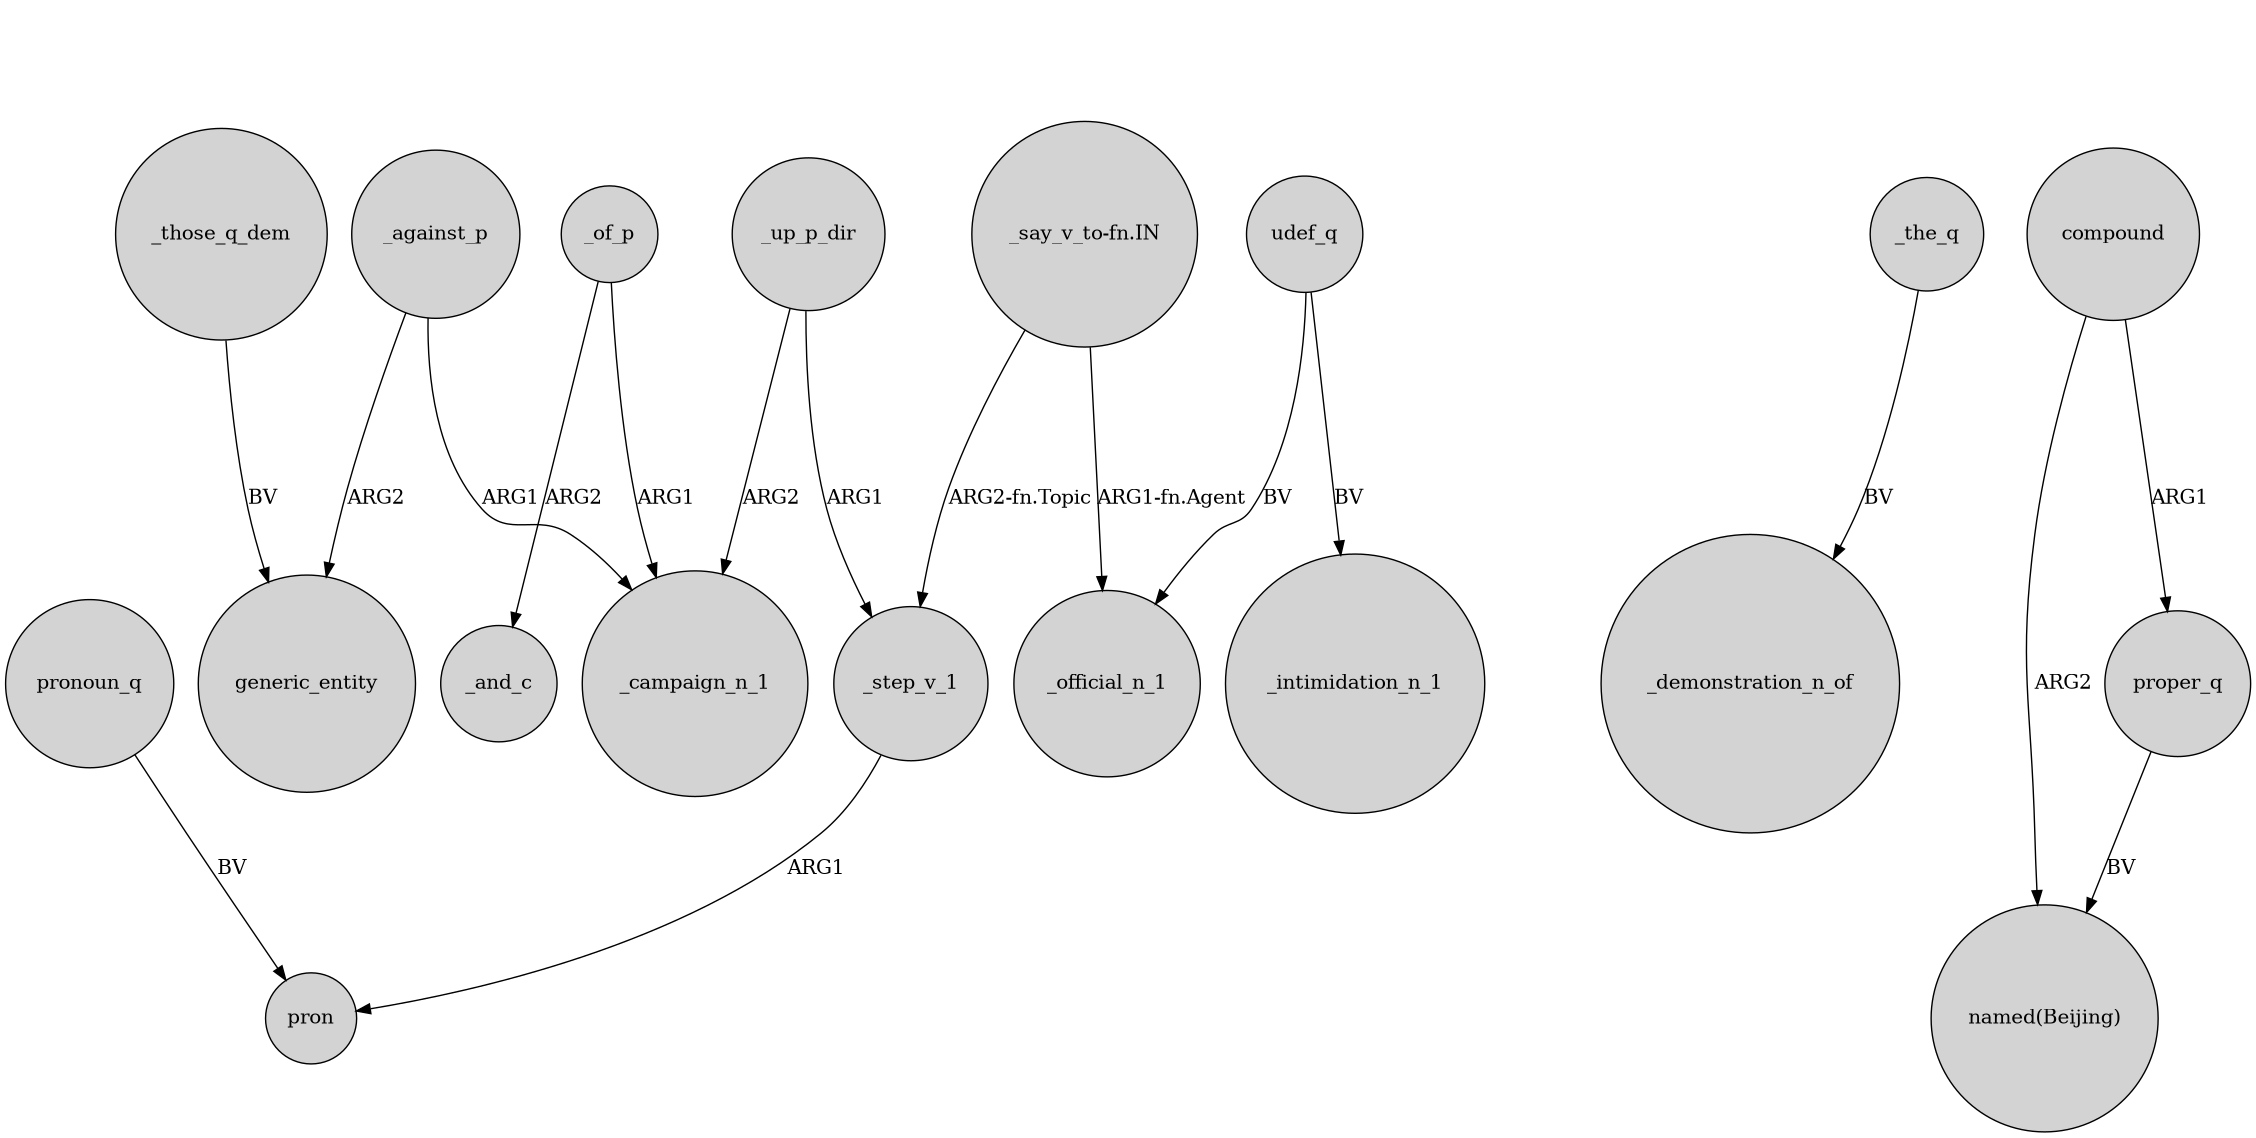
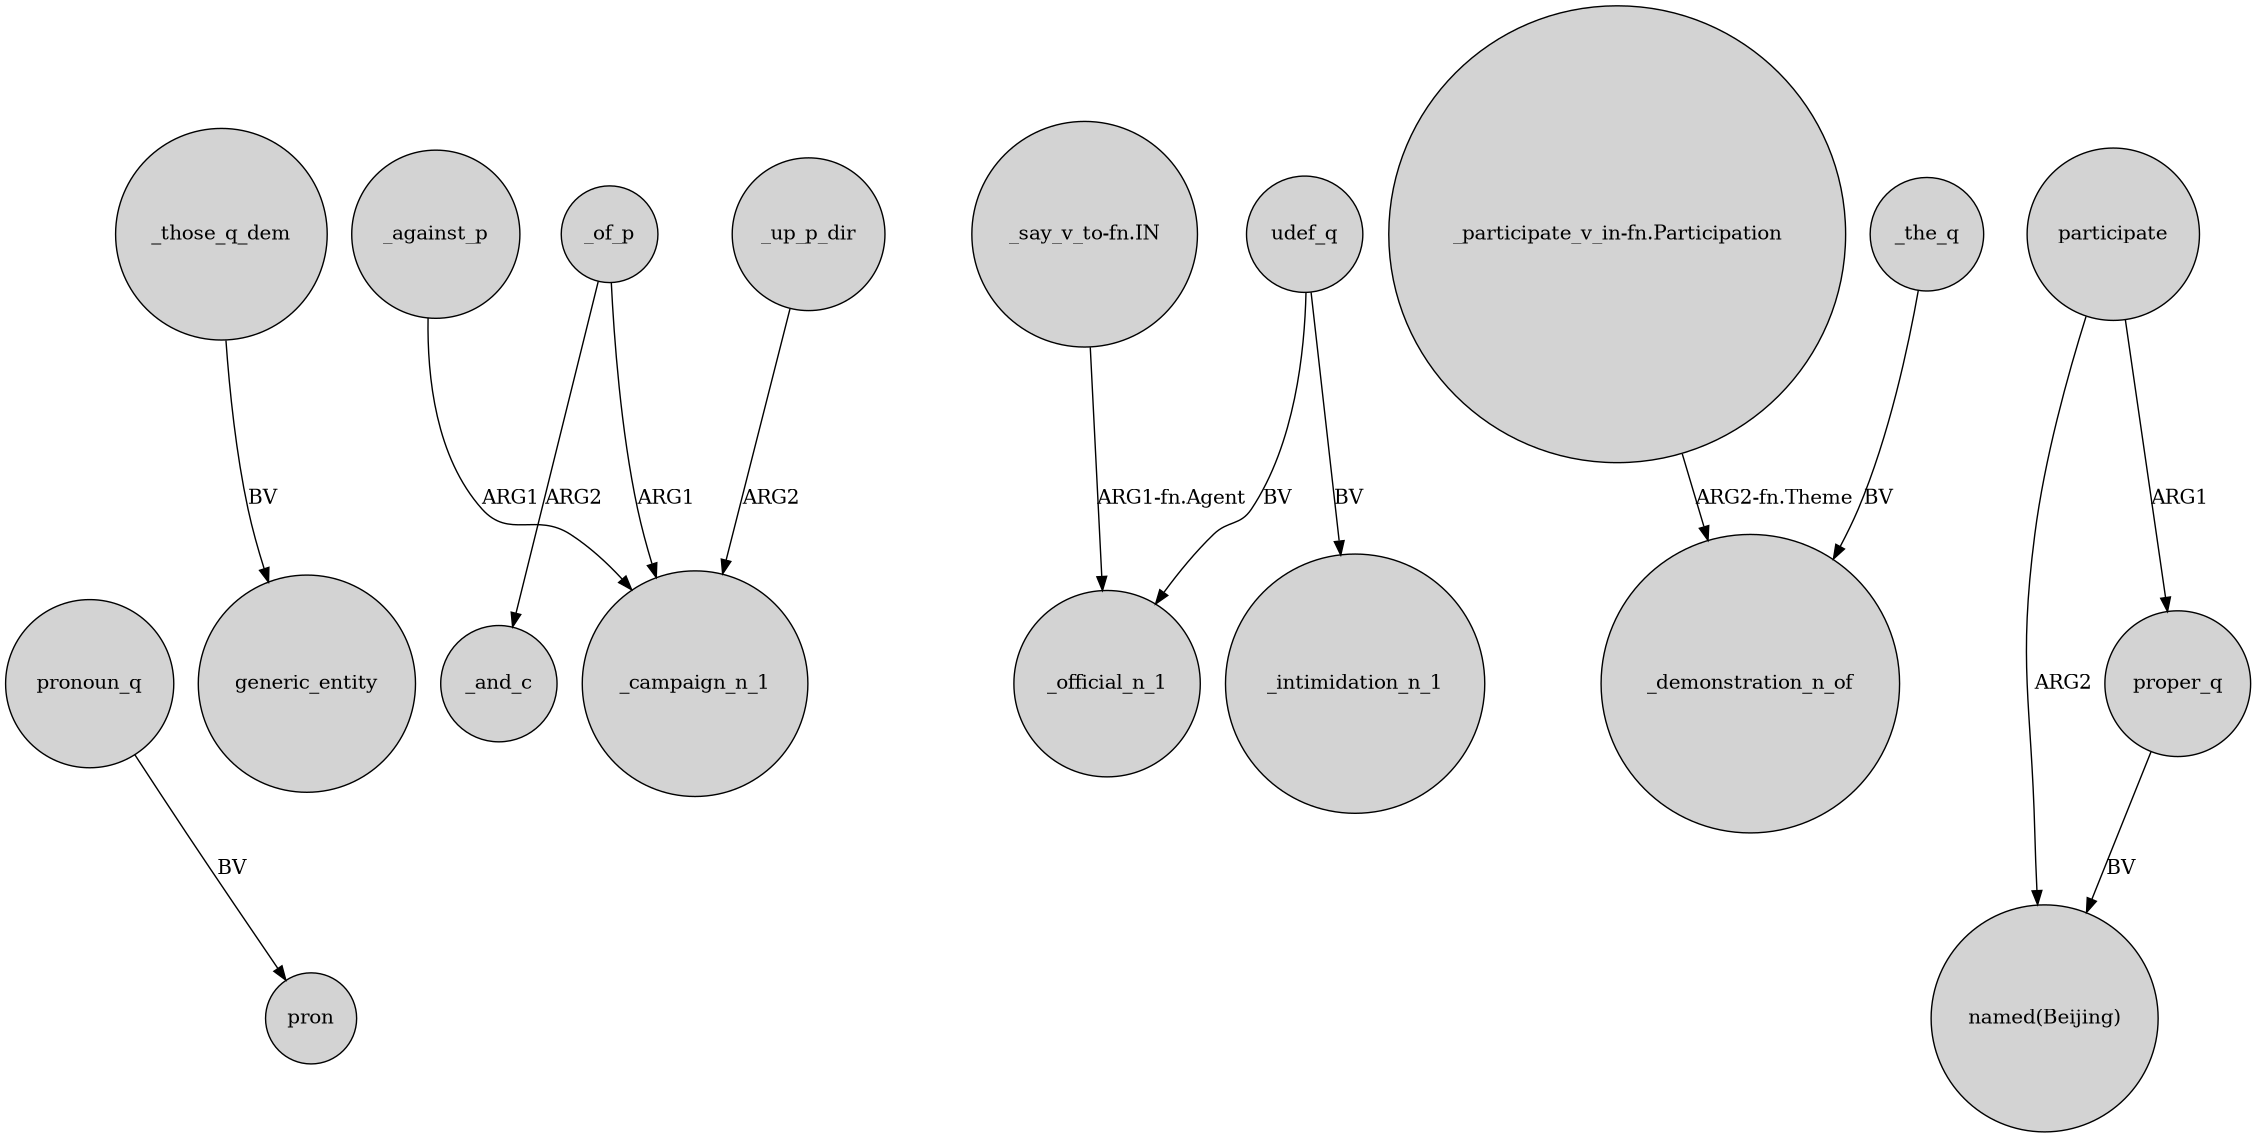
none -> (1617, 234)
(2113, 234) -> (2113, 234)
(363, 437) -> none
(911, 684) -> none
